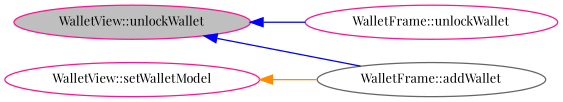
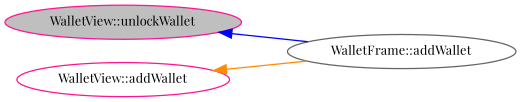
(431, 22) -> none
(132, 80) -> (123, 80)
